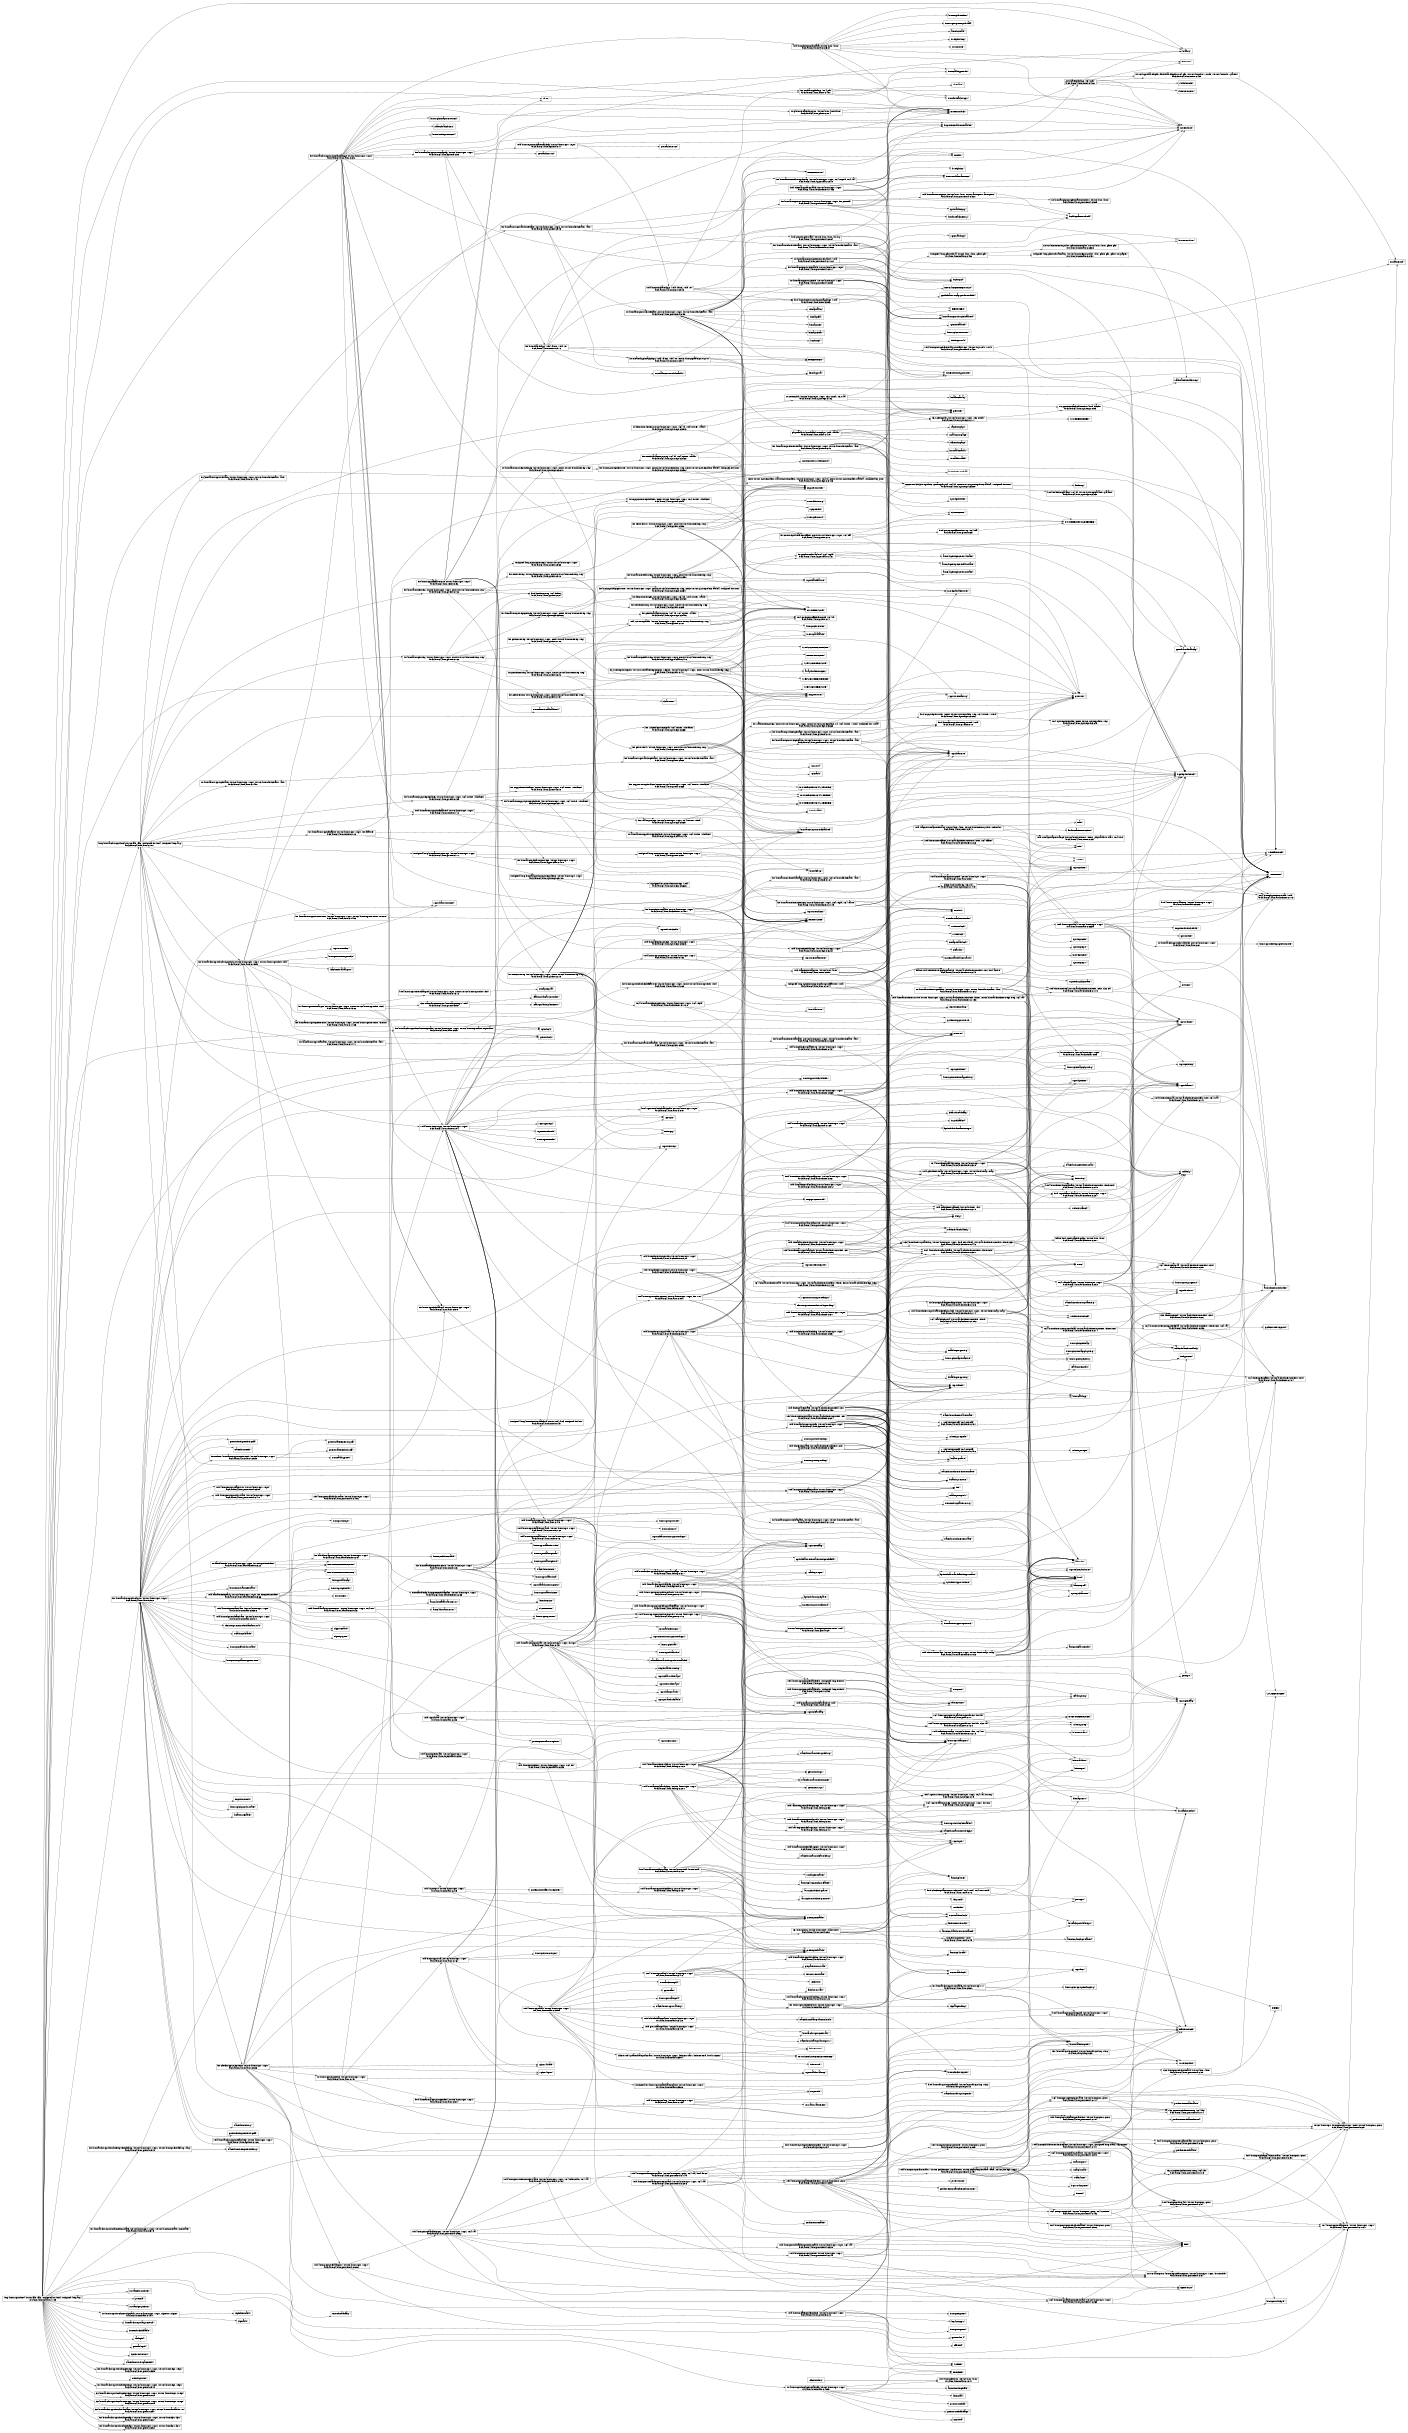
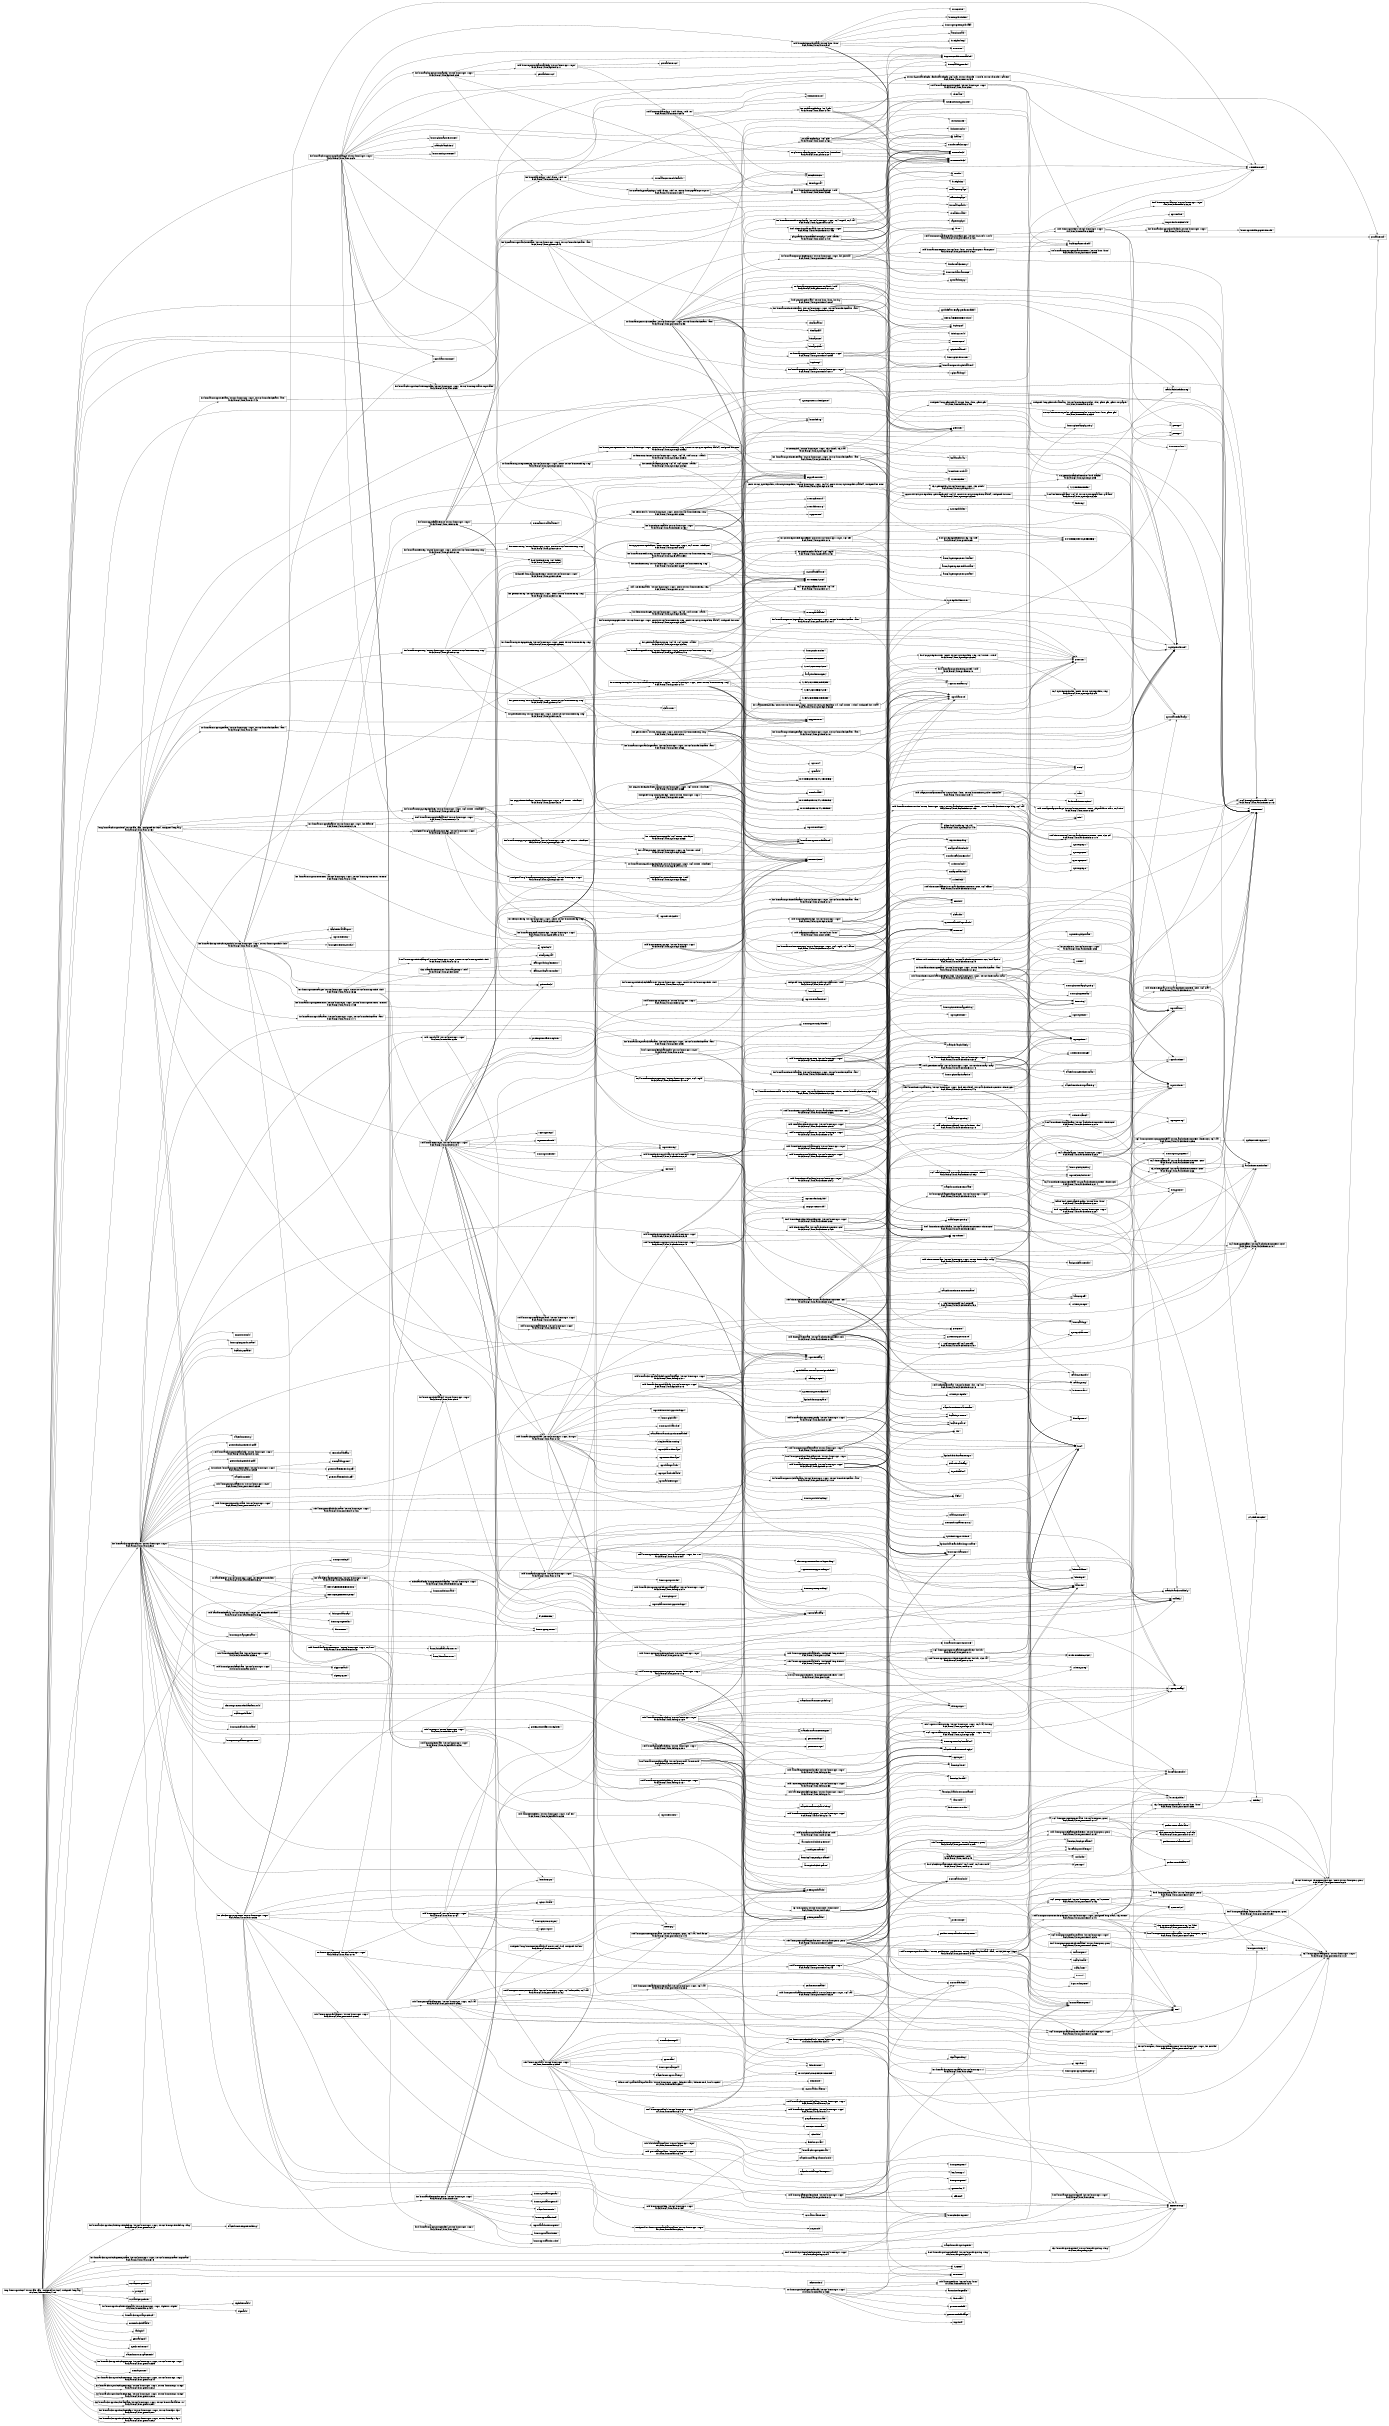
(674, 95) -> (894, 227)
(1021, 103) -> (883, 148)
none -> (958, 848)
none -> (1023, 1857)
